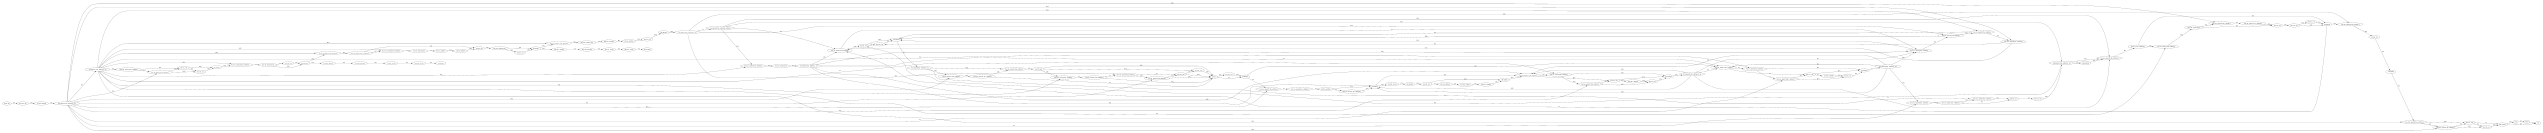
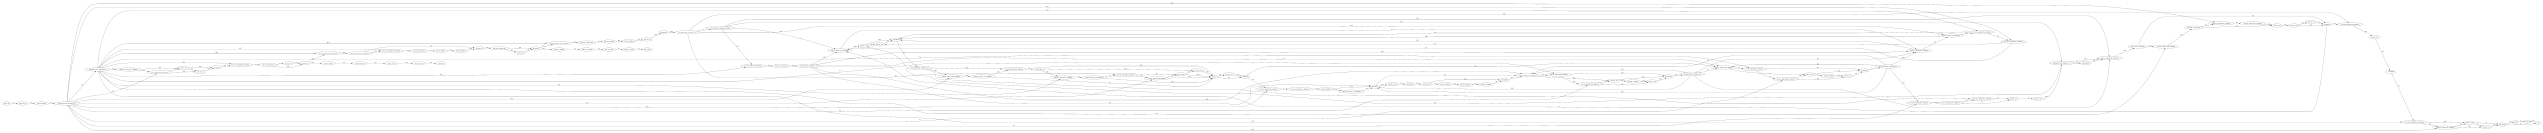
(2532, 123) -> (2533, 121)
